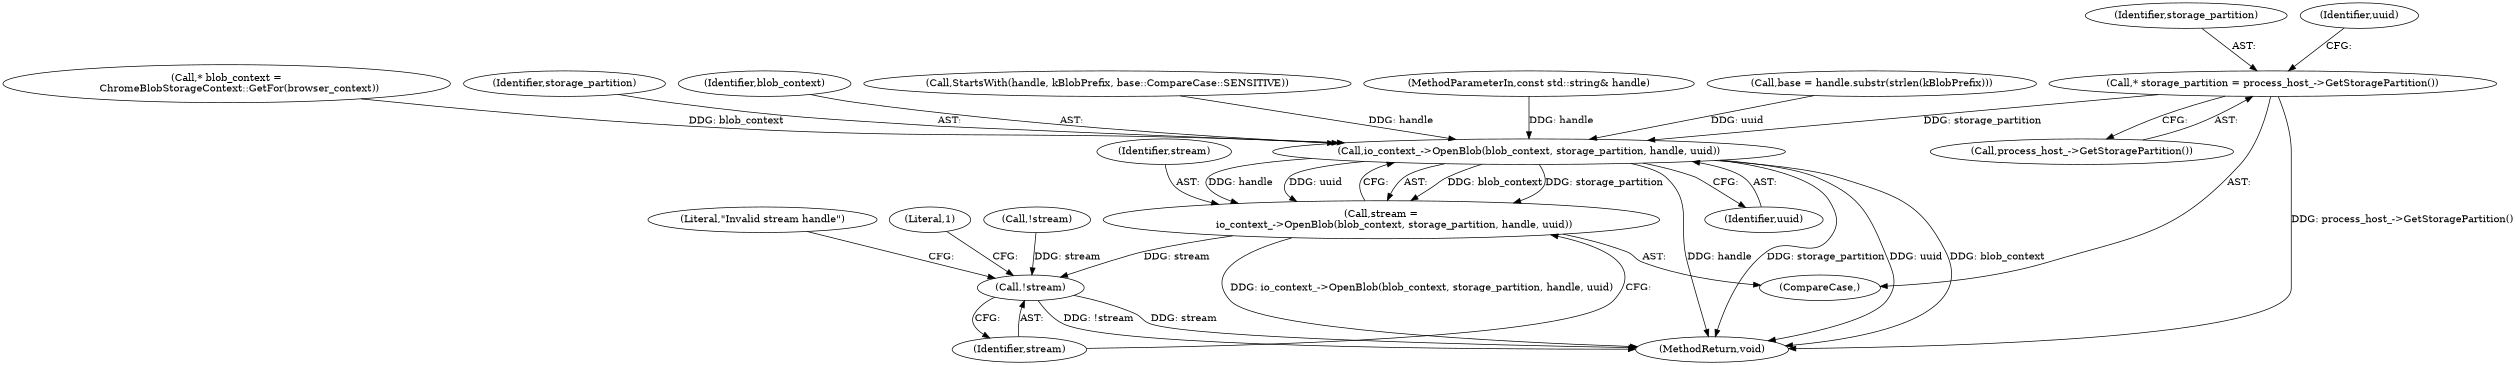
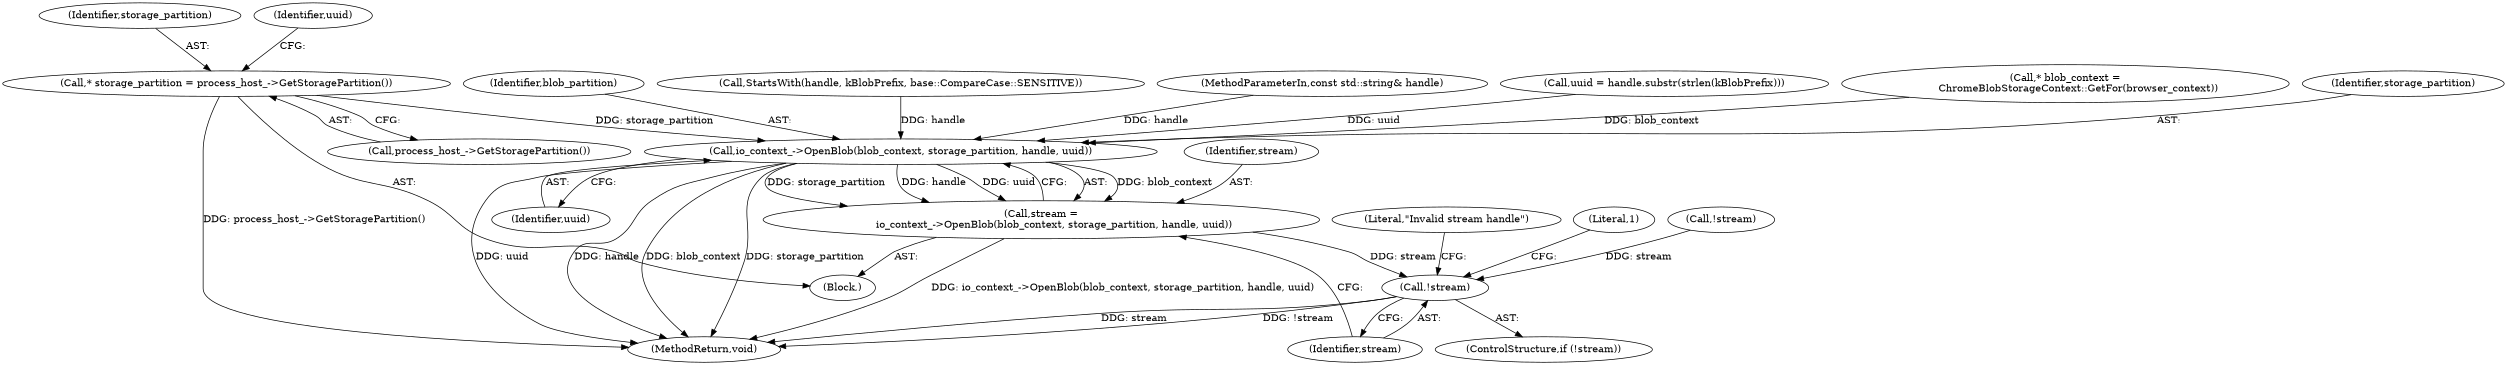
(765, 84) -> (554, 84)
(1872, 84) -> (1664, 84)
(1820, 288) -> (843, 288)
none -> (1544, 350)
